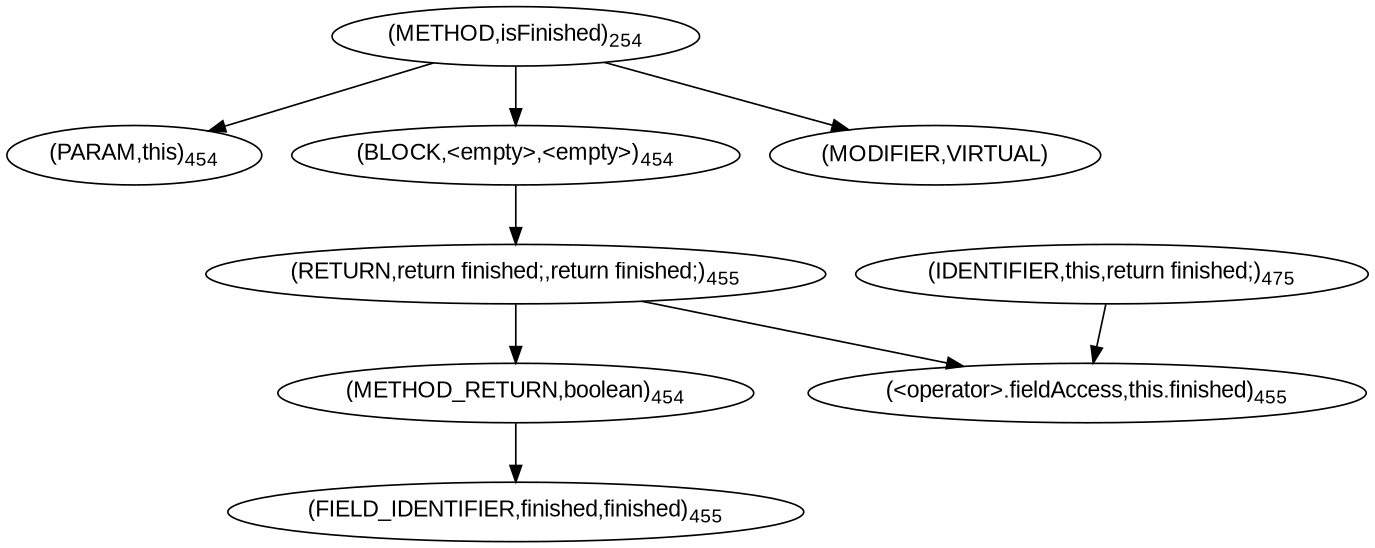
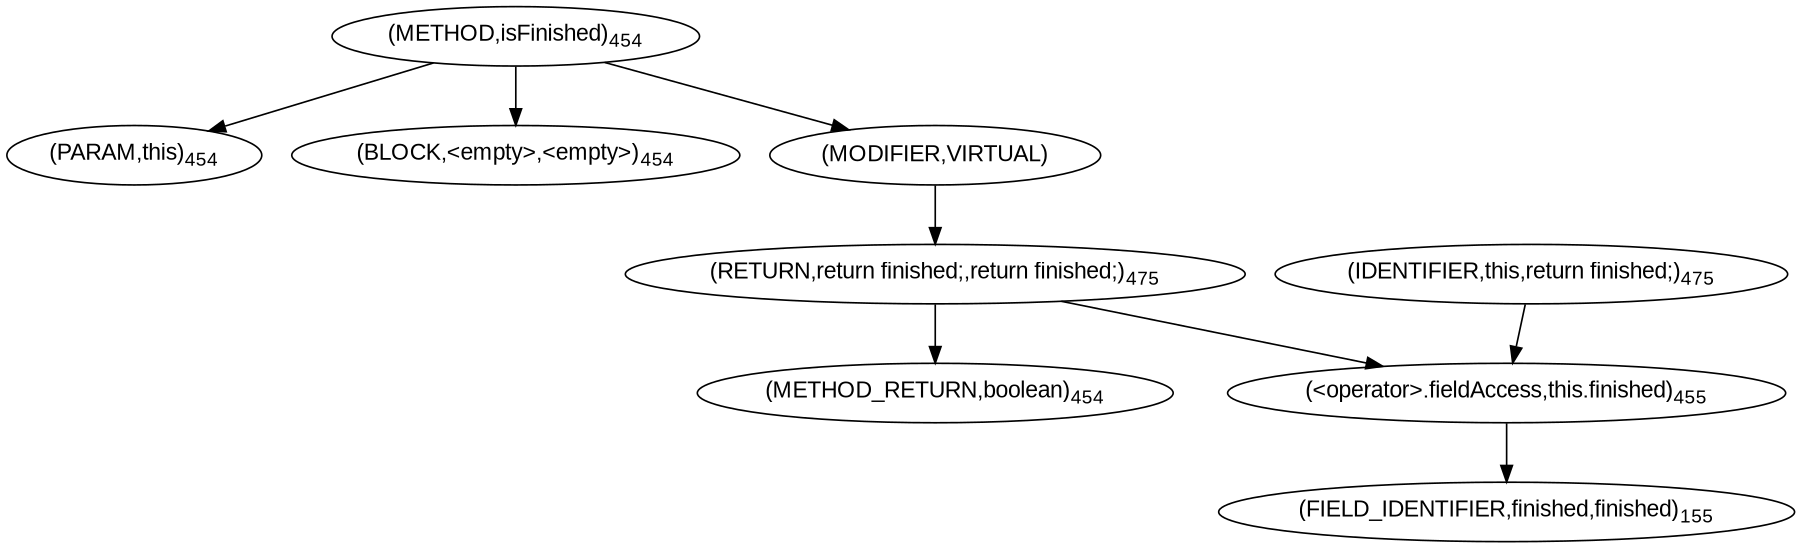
(626, 34) -> (626, 34)
(516, 207) -> (935, 207)
(724, 272) -> (1143, 272)
(516, 444) -> (1507, 444)
(707, 509) -> (1697, 509)
